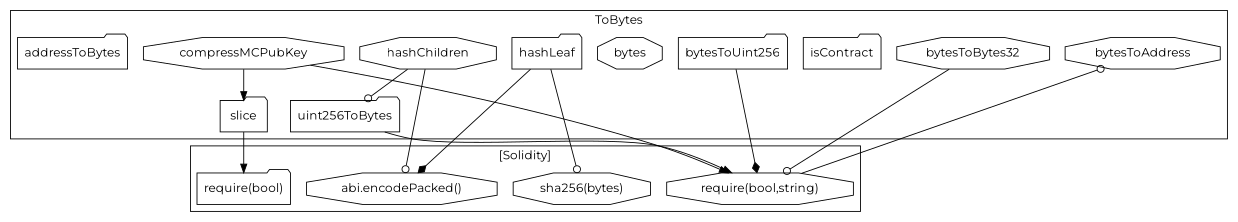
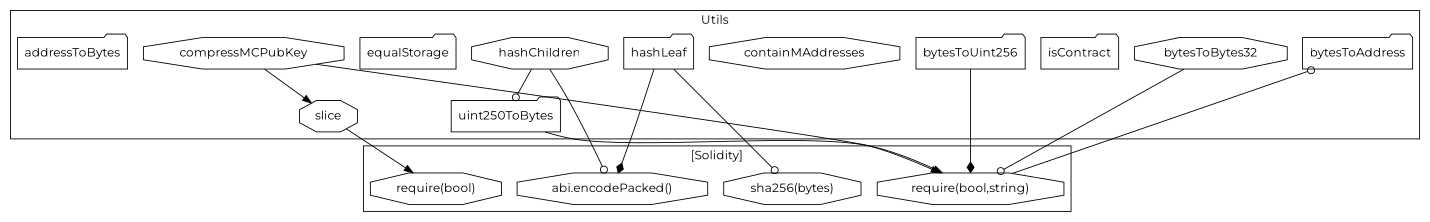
(619, 21) -> (715, 21)
none -> (408, 53)
(630, 53) -> (805, 53)
(1143, 53) -> (1358, 53)
(244, 116) -> (328, 116)
(345, 116) -> (506, 116)
(244, 189) -> (436, 189)
